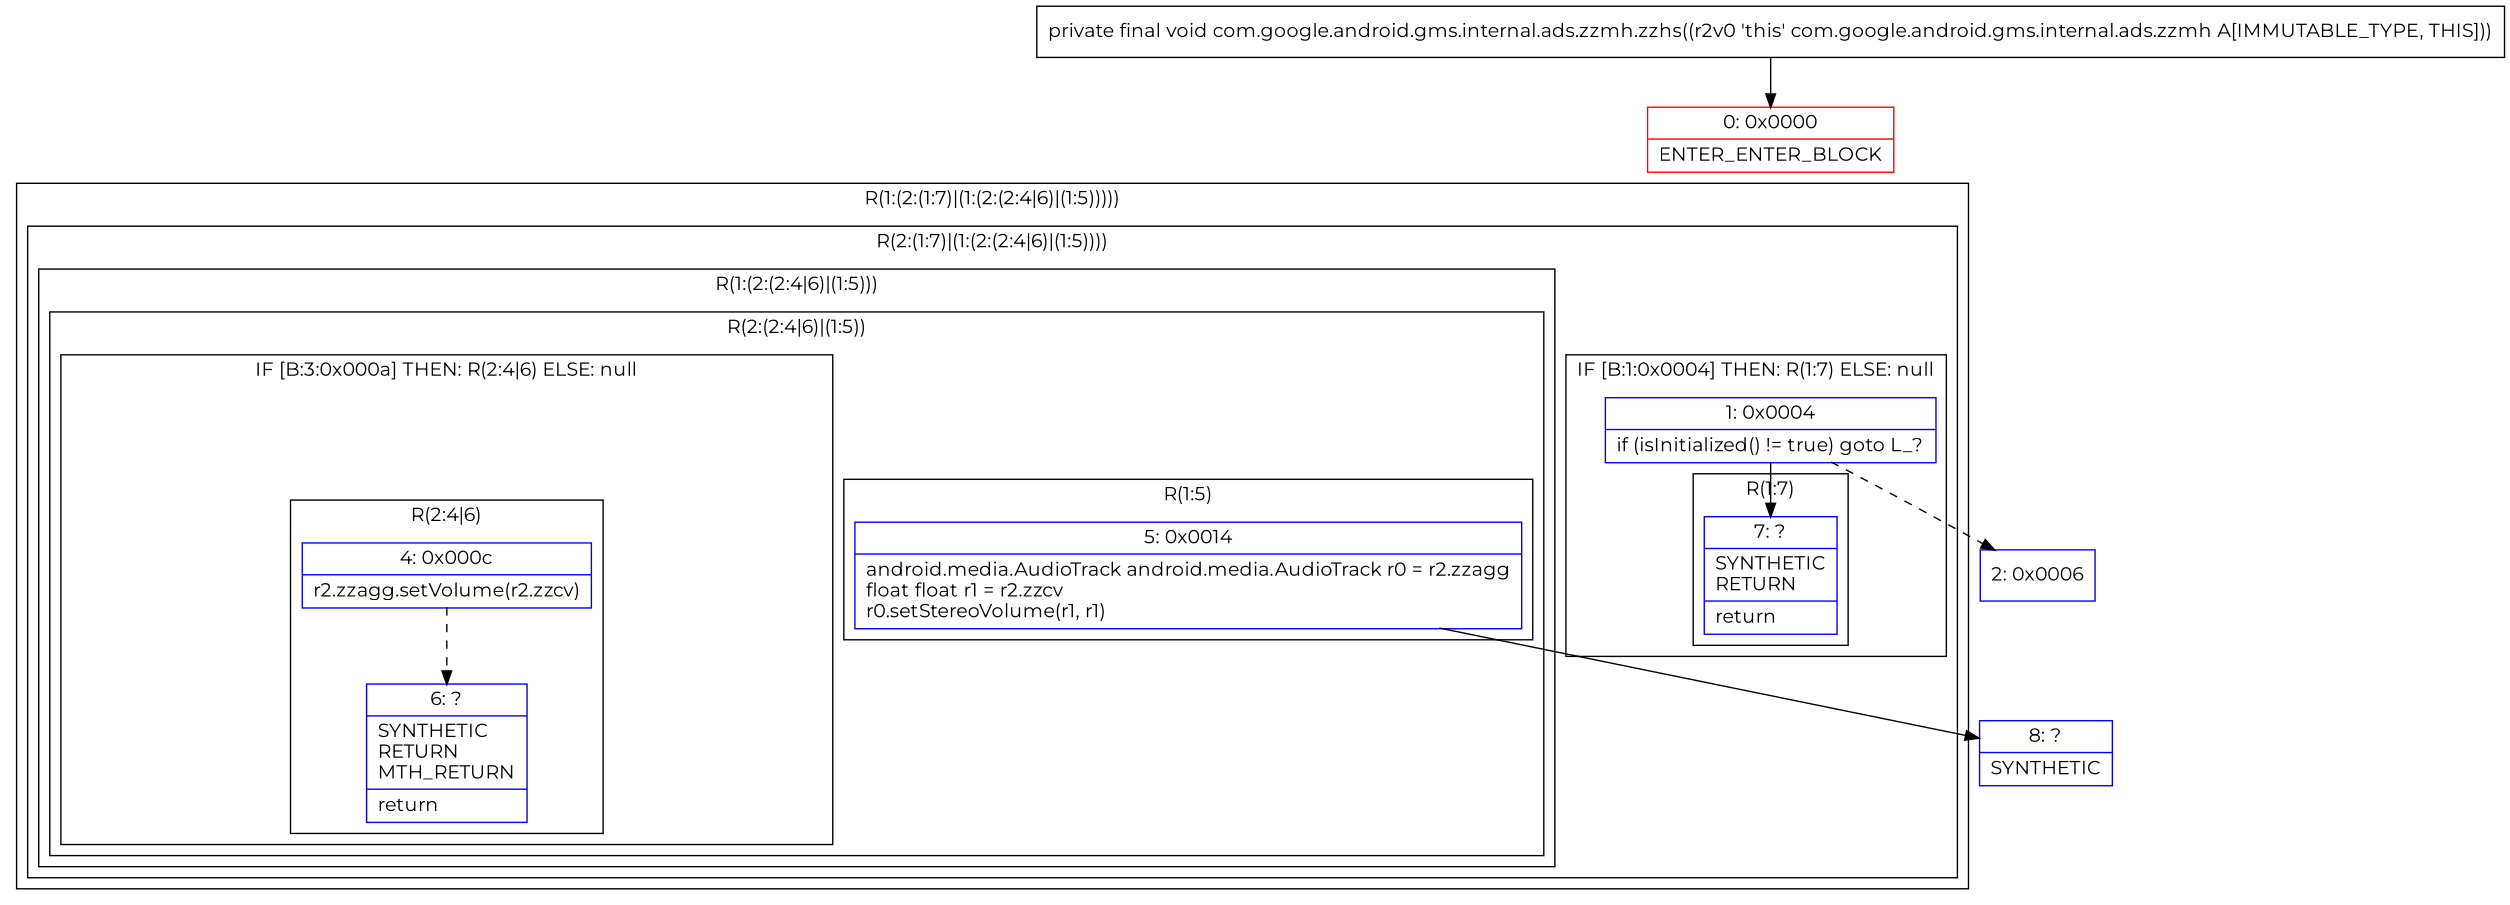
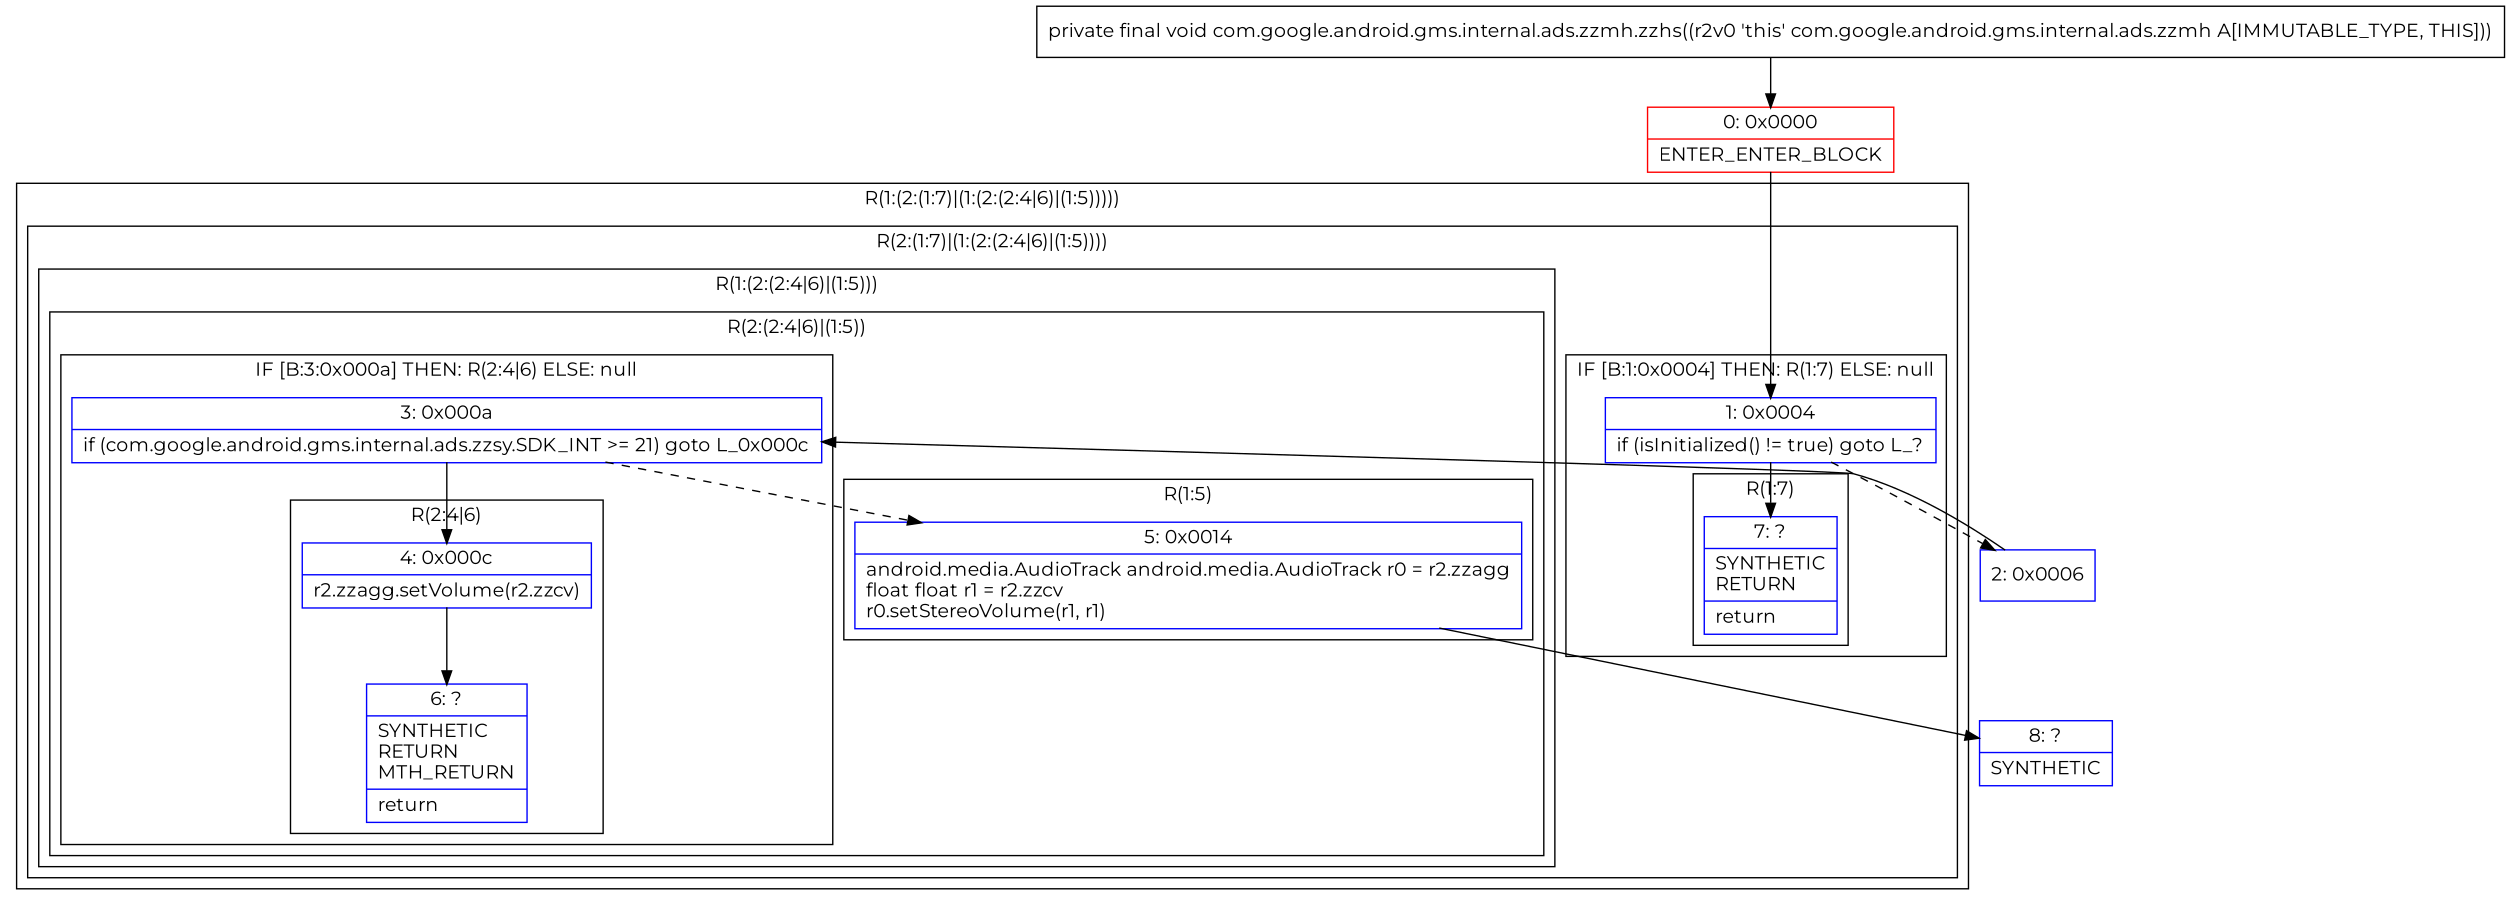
none -> (1771, 278)
none -> (447, 430)
(447, 639) -> (447, 639)
